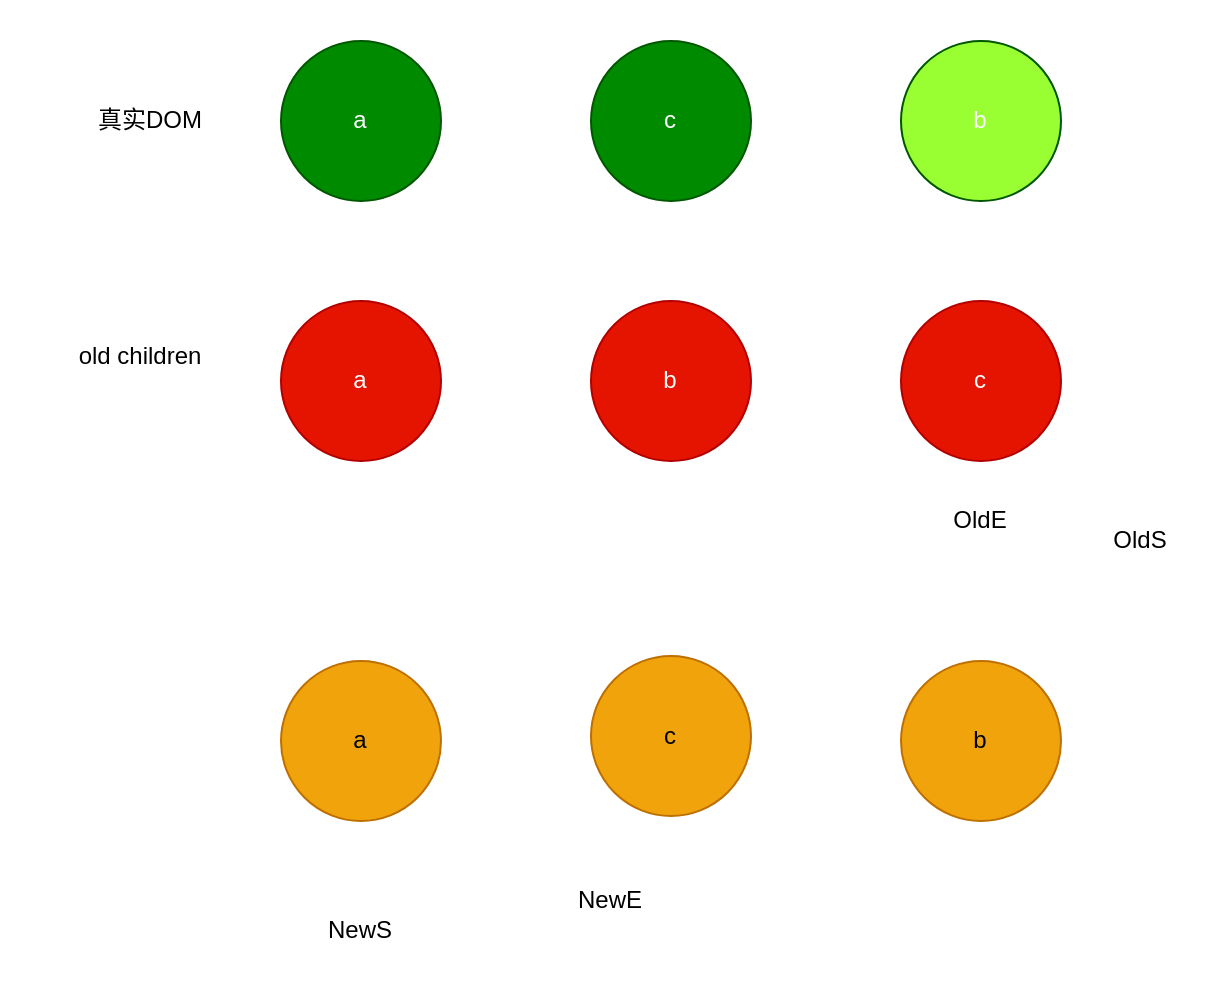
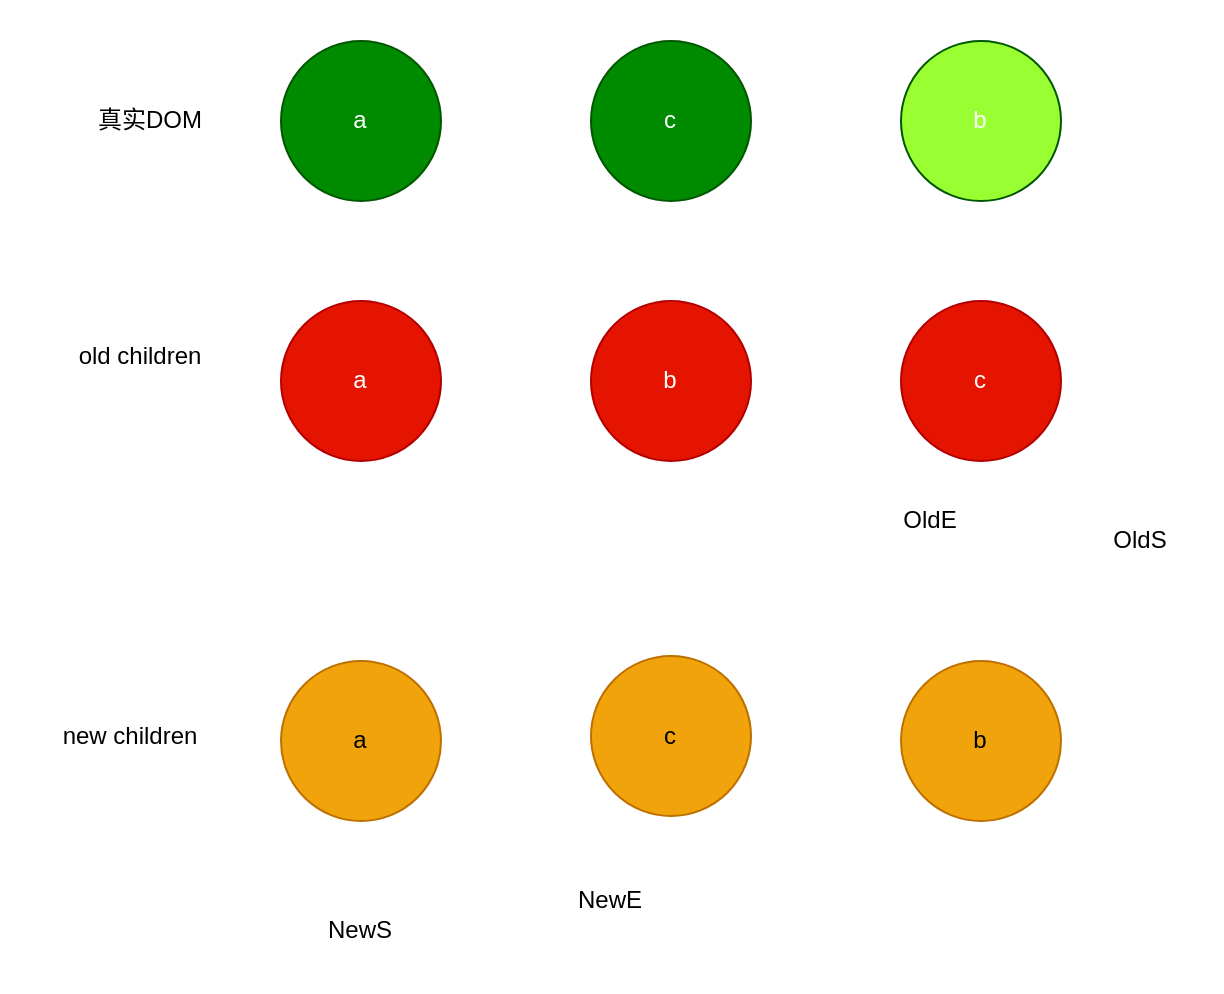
(981, 521) -> (931, 521)
none -> (131, 736)
